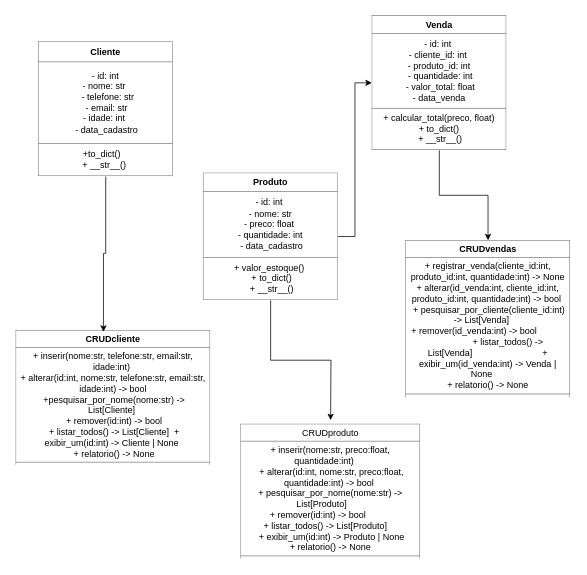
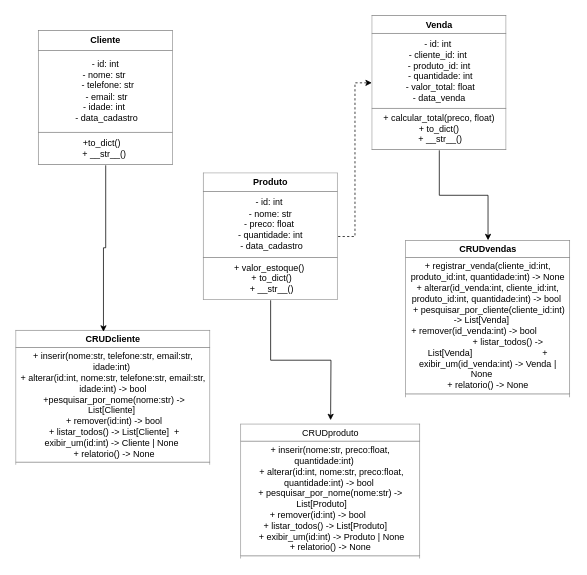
(105, 109) -> (105, 98)
(355, 163) -> (355, 163)
